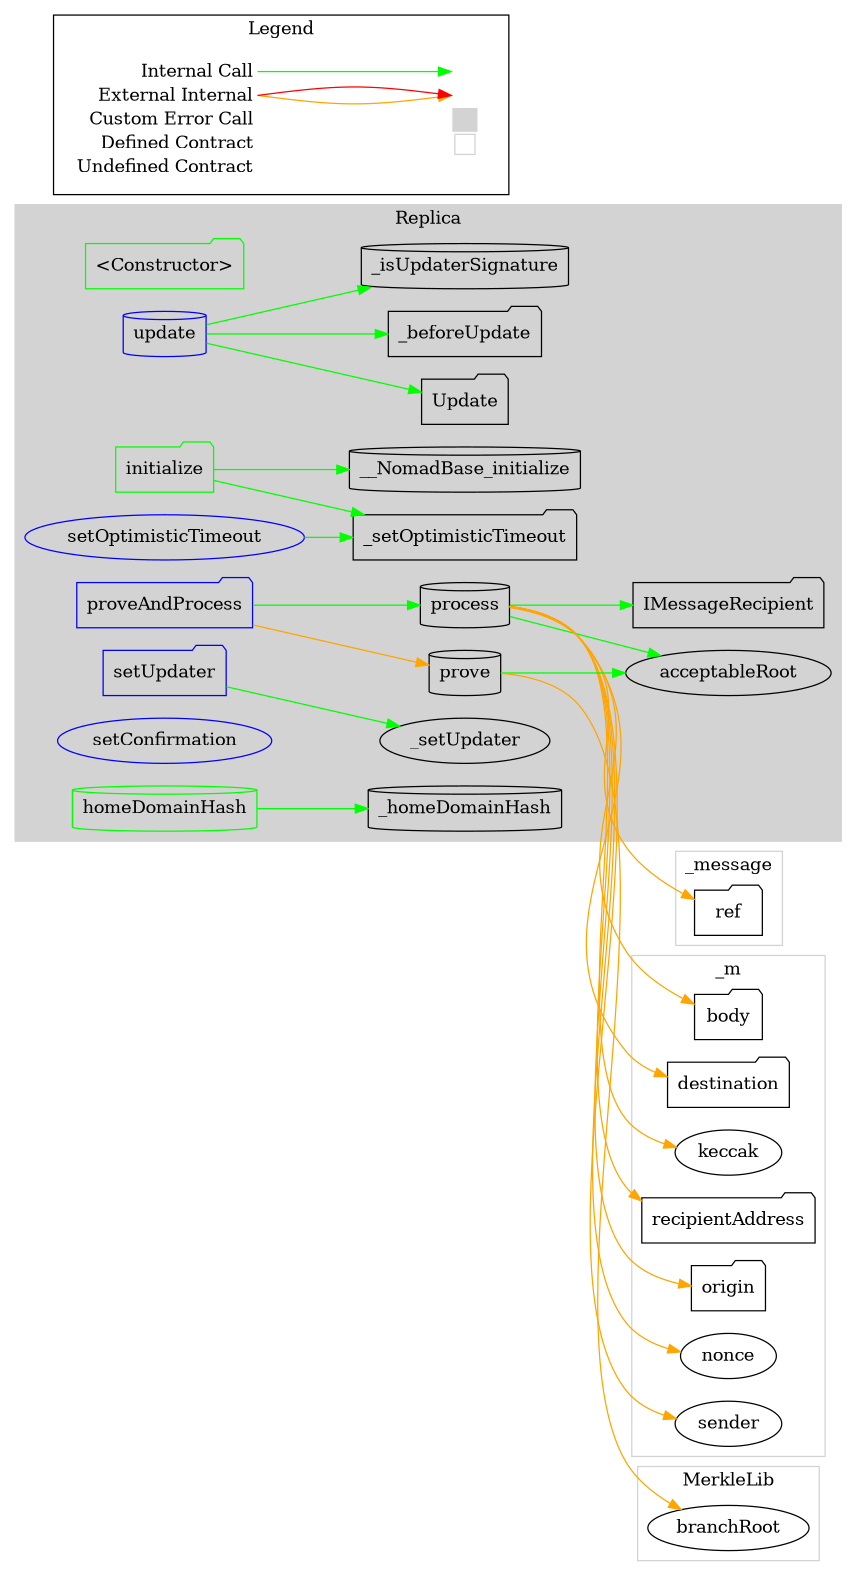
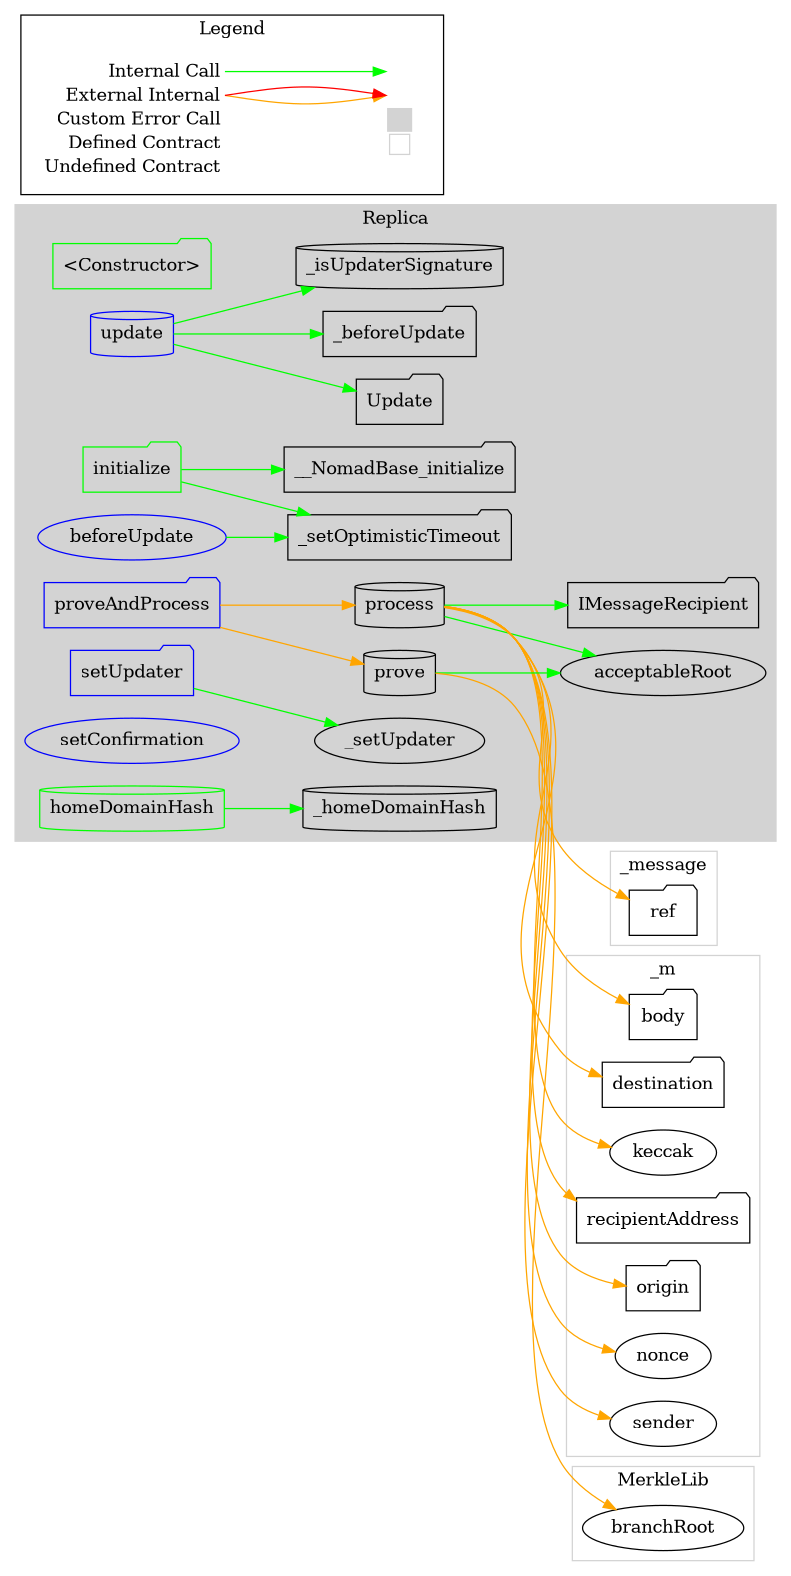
(465, 470) -> (400, 470)
(165, 537) -> (132, 537)
(330, 605) -> (281, 605)
